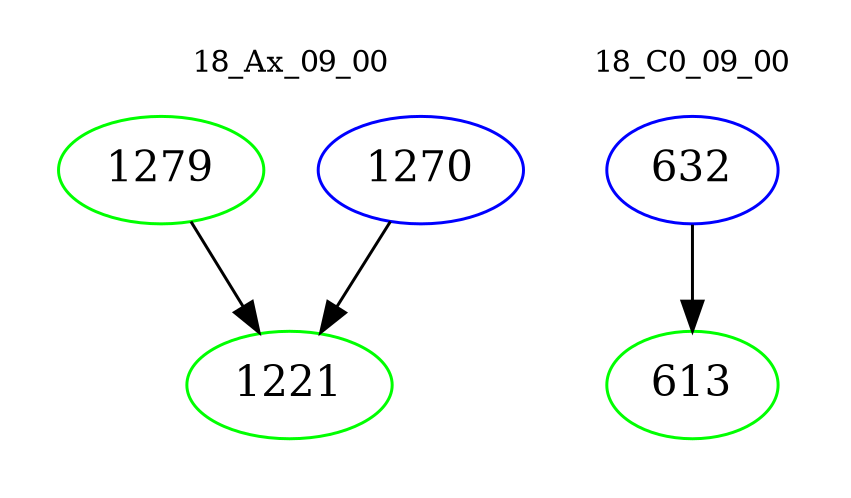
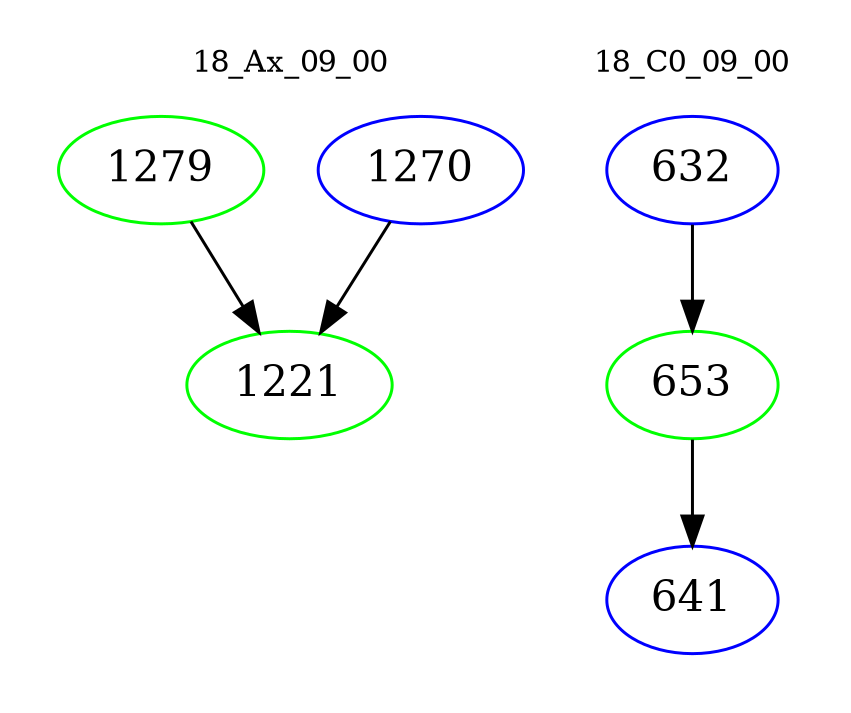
(692, 385) -> (692, 385)
none -> (692, 600)
